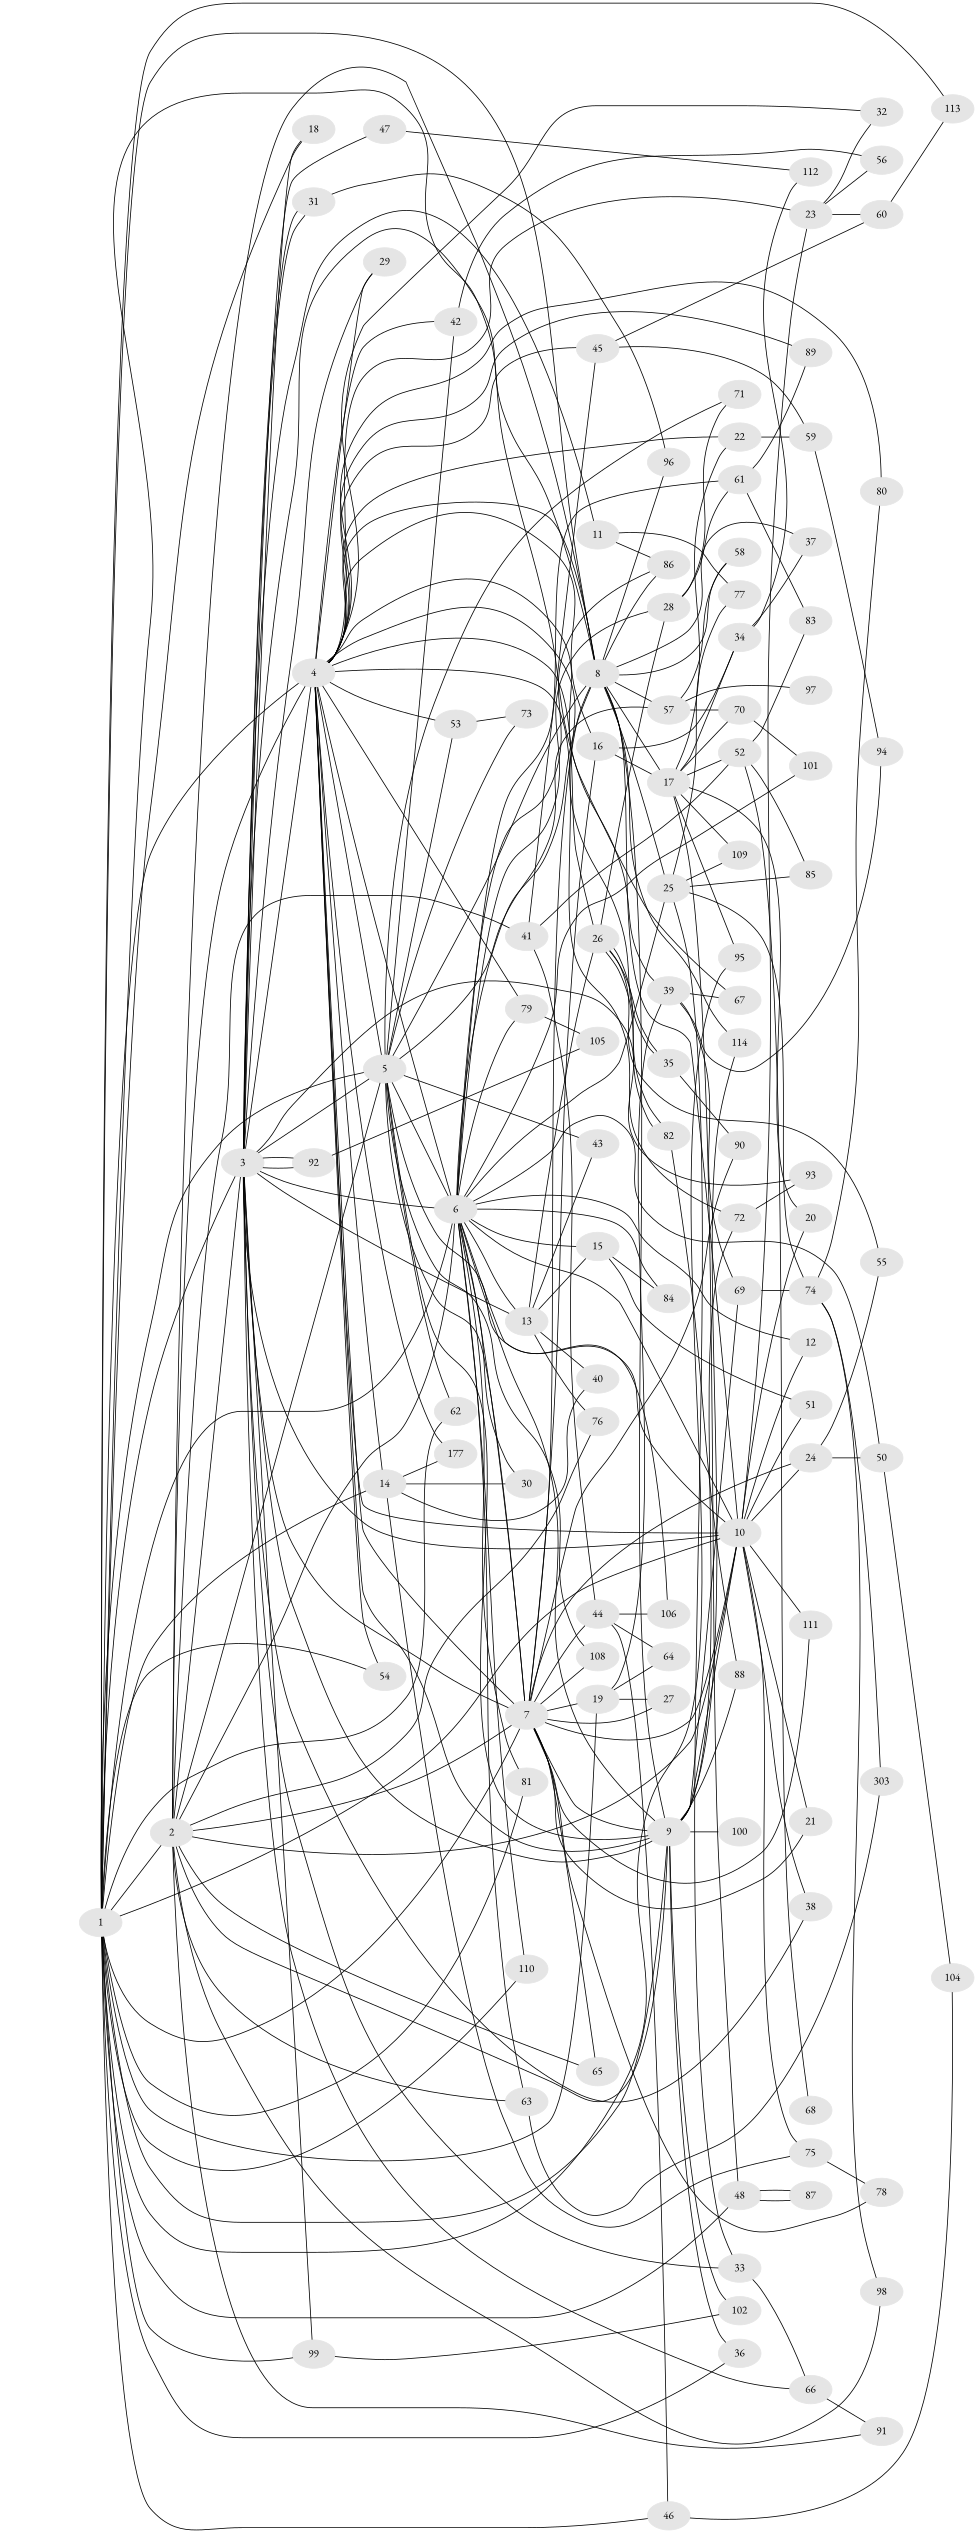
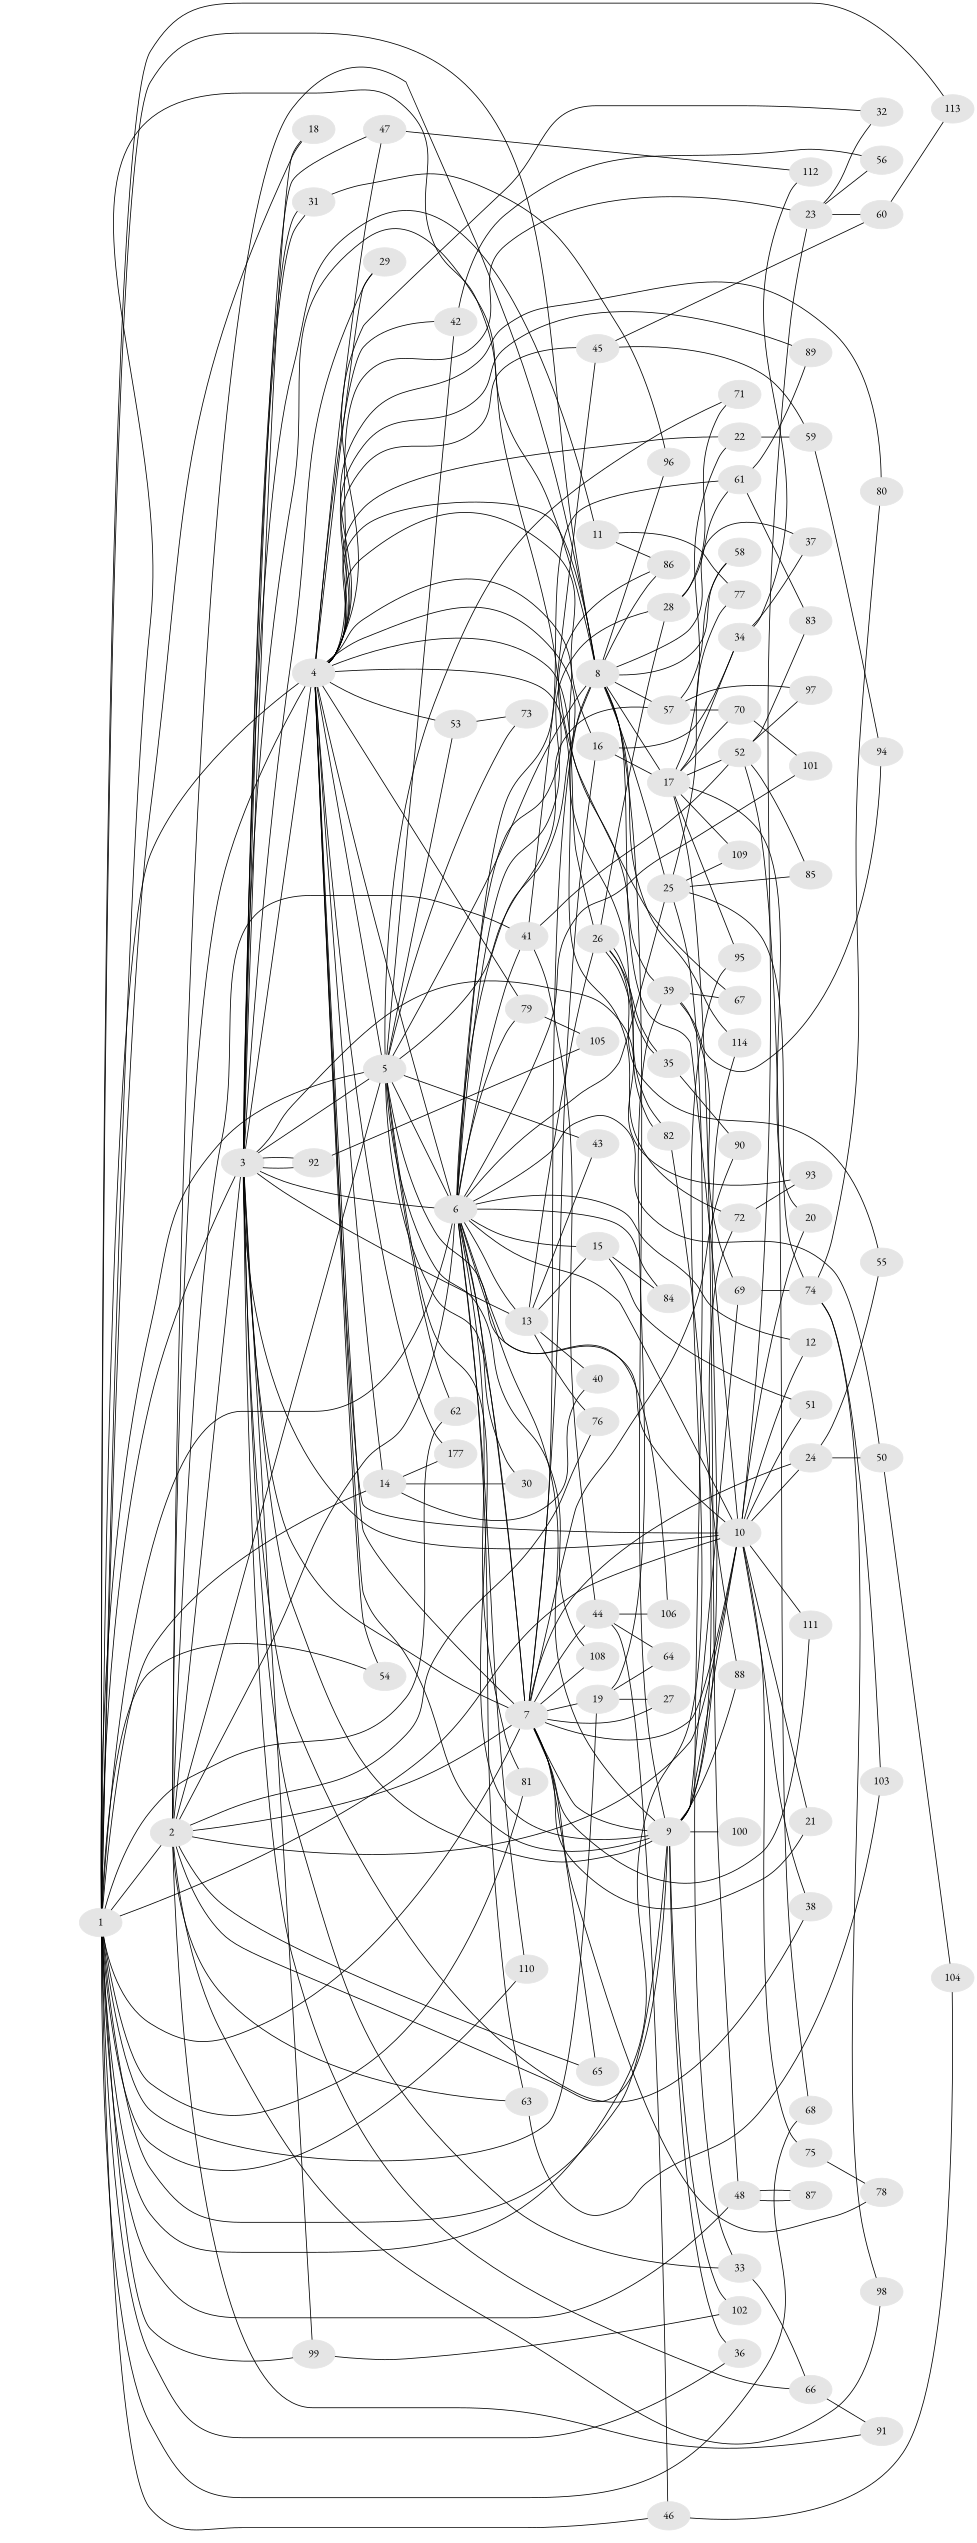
none -> (357, 284)
none -> (775, 721)
none -> (483, 1071)
(882, 1781) -> (882, 1781)
(466, 1987) -> none
none -> (347, 2498)
